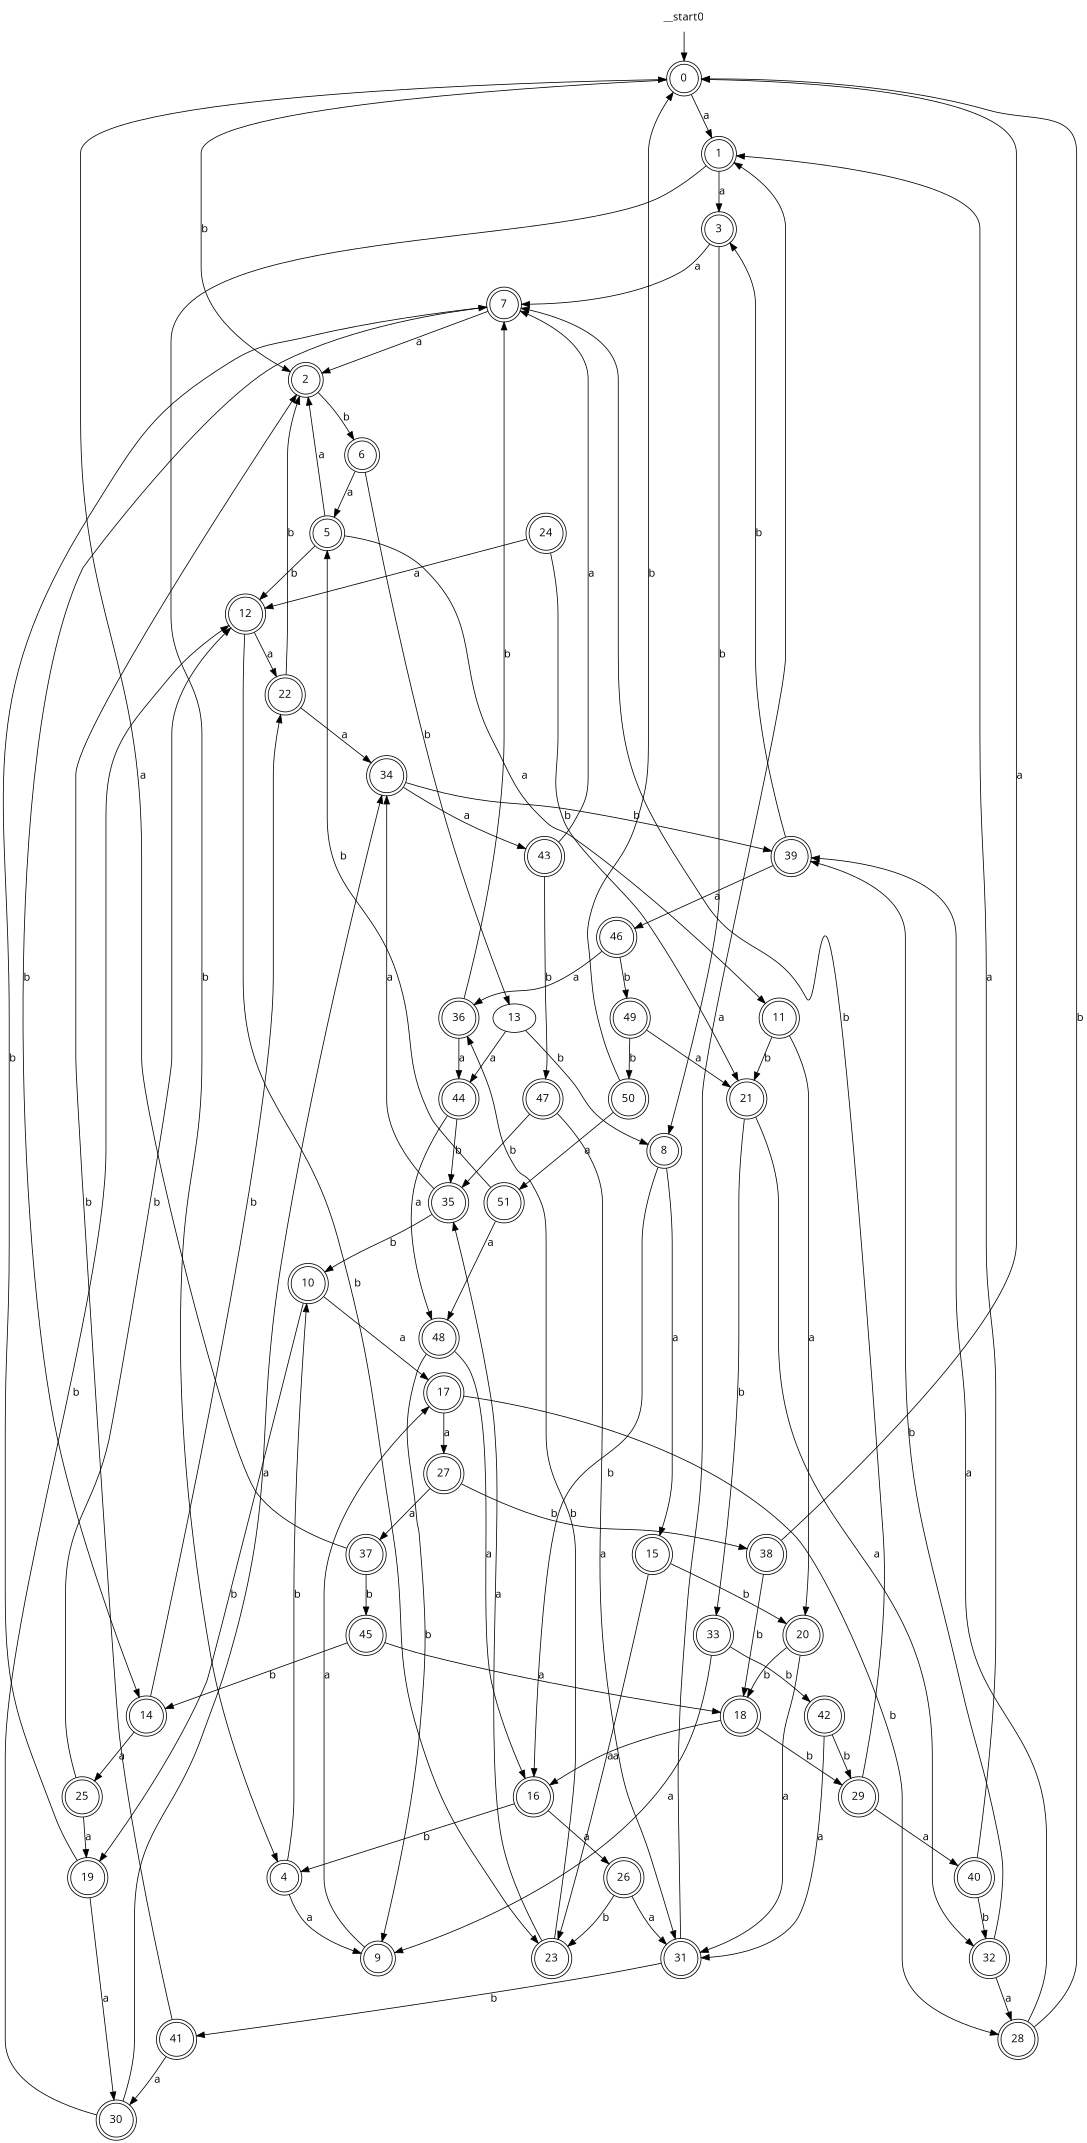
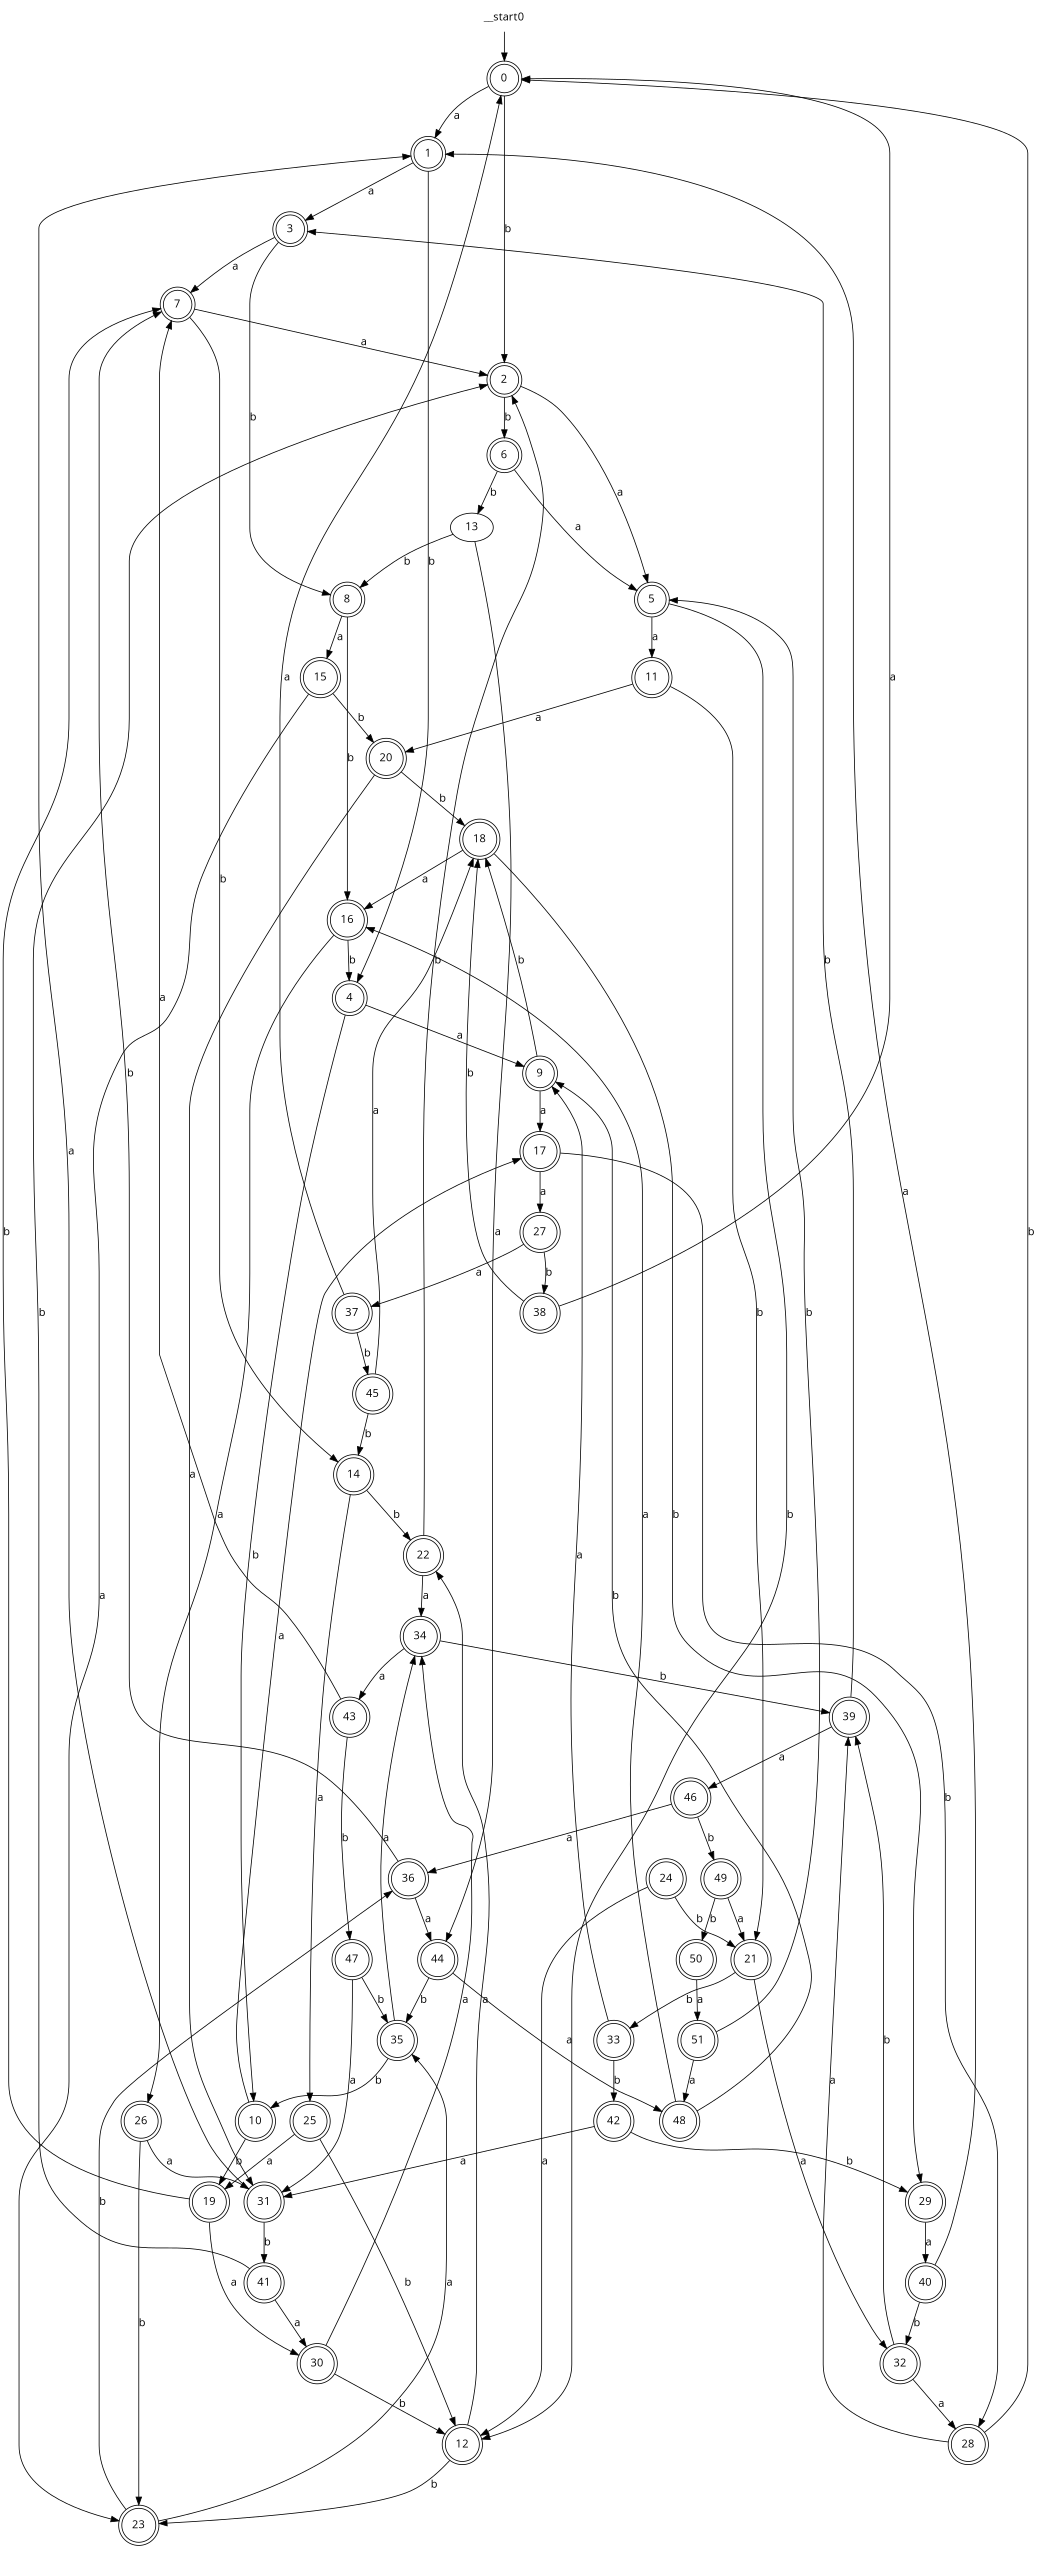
(317, 461) -> (601, 467)
(648, 596) -> none
(820, 949) -> none
none -> (516, 960)
